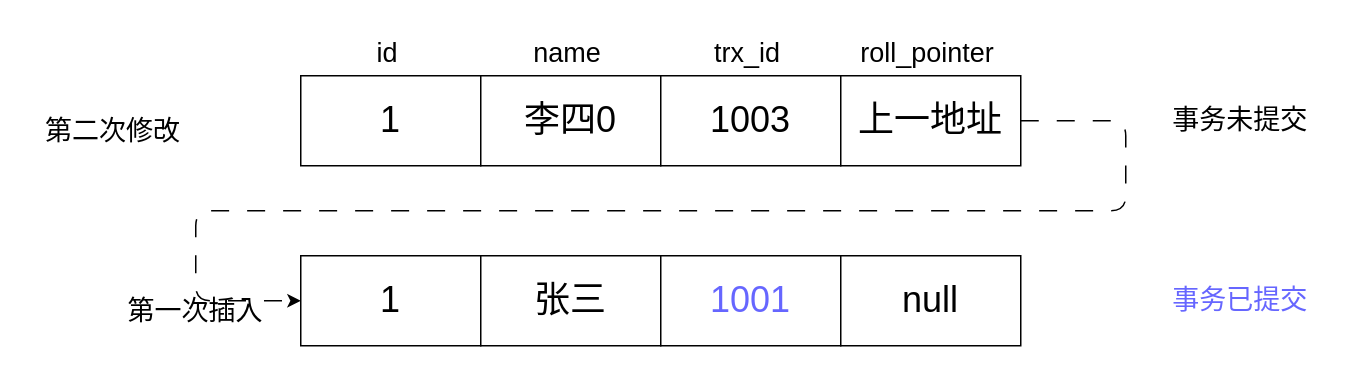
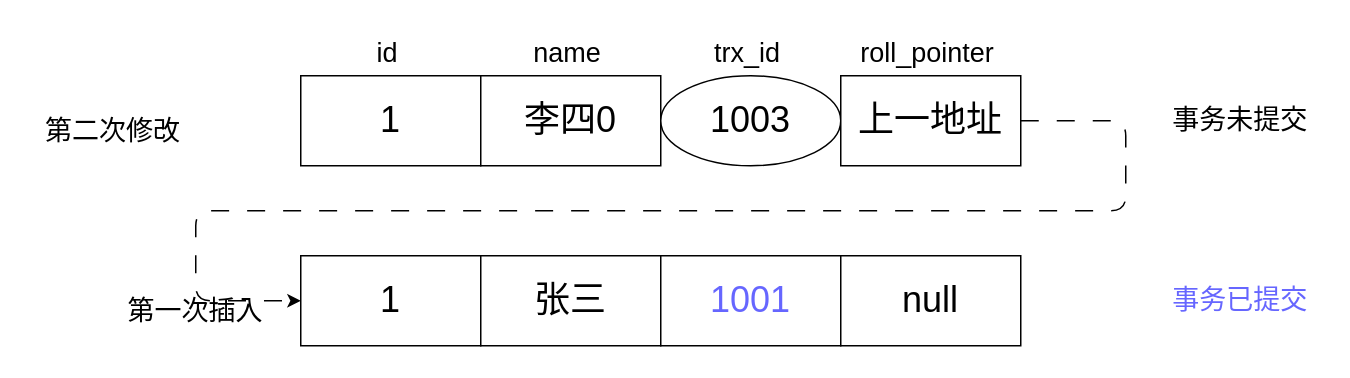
(751, 121) -> (751, 121)
